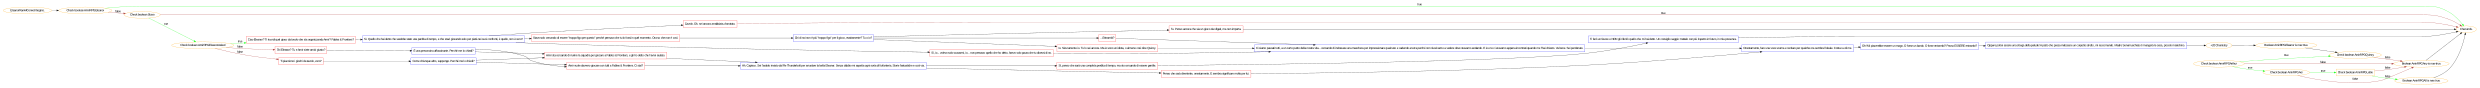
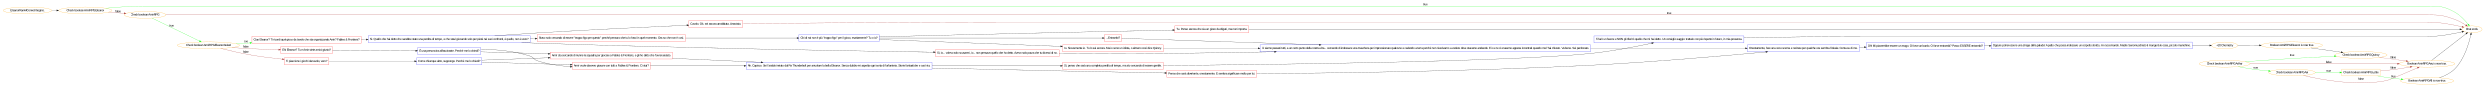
(142, 15) -> (145, 15)
(2388, 77) -> (2393, 77)
